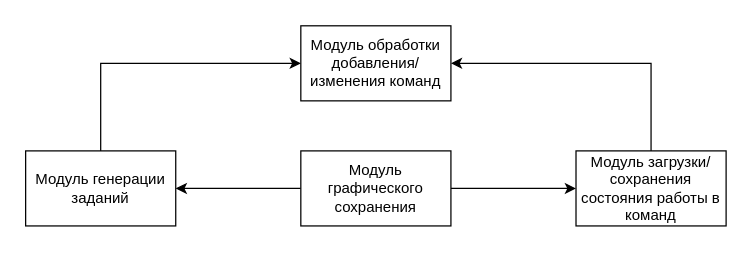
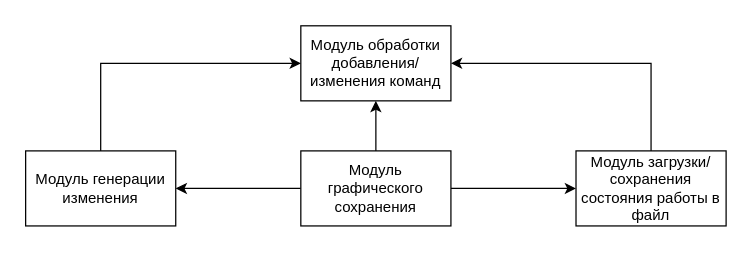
none -> (376, 130)
(101, 188) -> (101, 188)
(651, 188) -> (651, 188)
